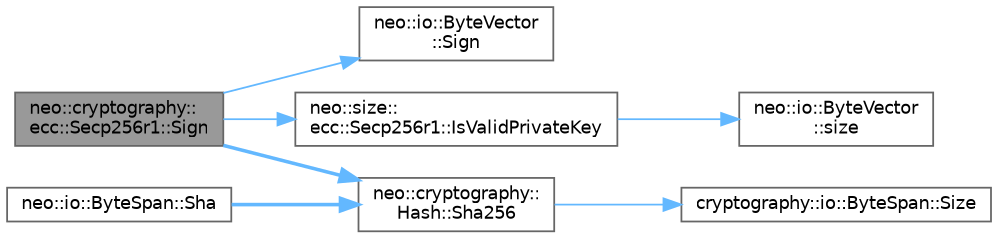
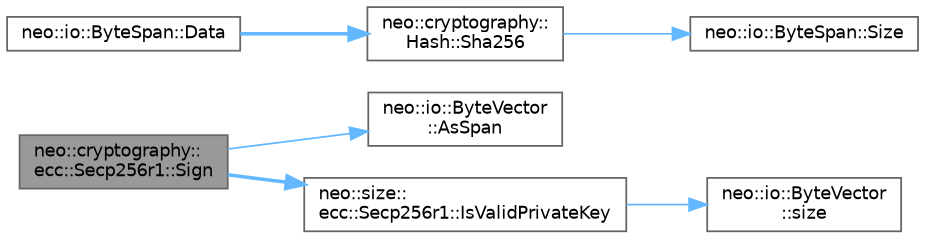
(456, 34) -> (465, 119)
(250, 119) -> (257, 179)
(282, 160) -> none
(119, 205) -> (124, 34)
(836, 205) -> (804, 34)
